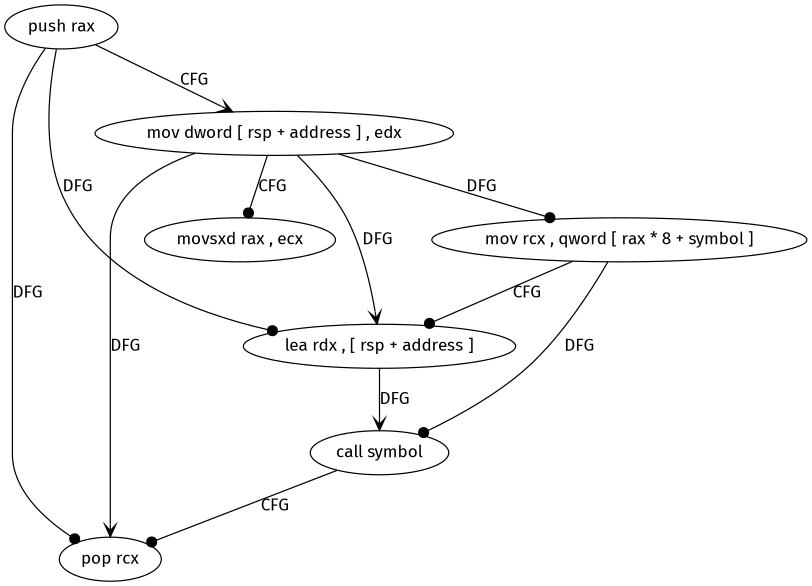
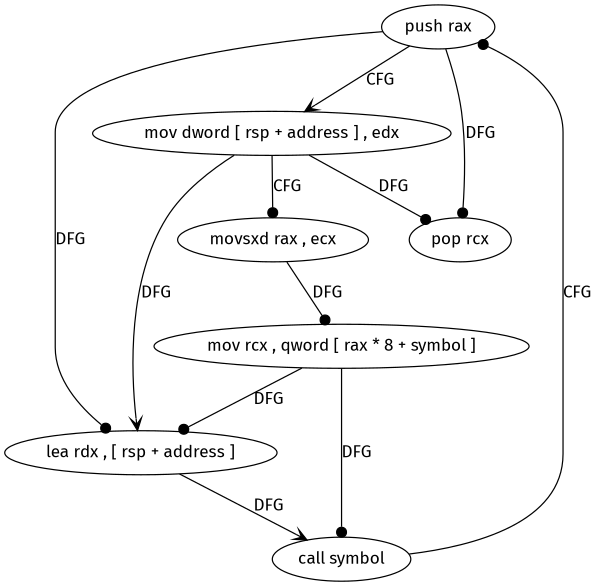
(442, 185) -> (305, 289)
(528, 293) -> (269, 400)
(110, 317) -> (365, 186)
(247, 505) -> (563, 333)
